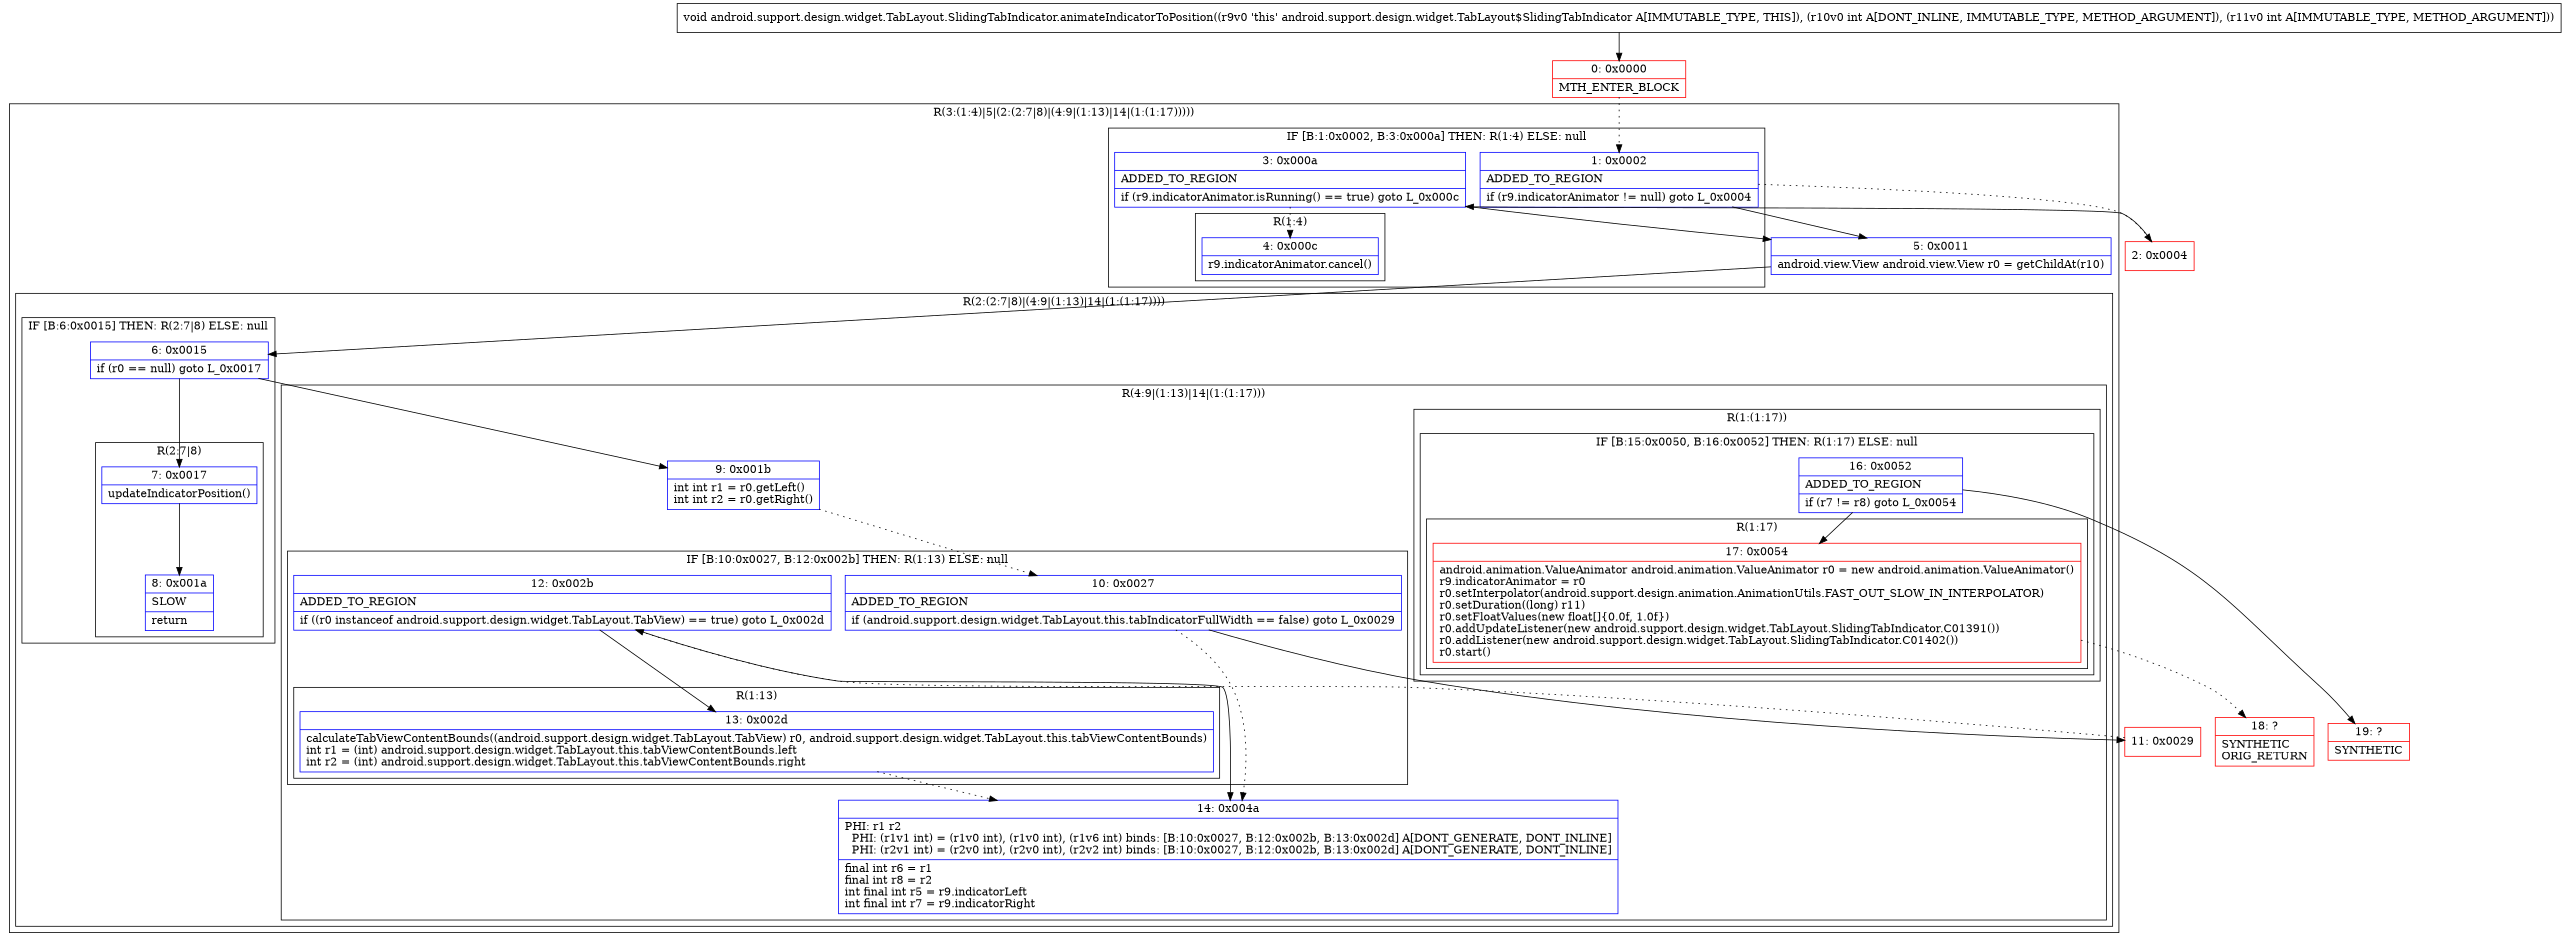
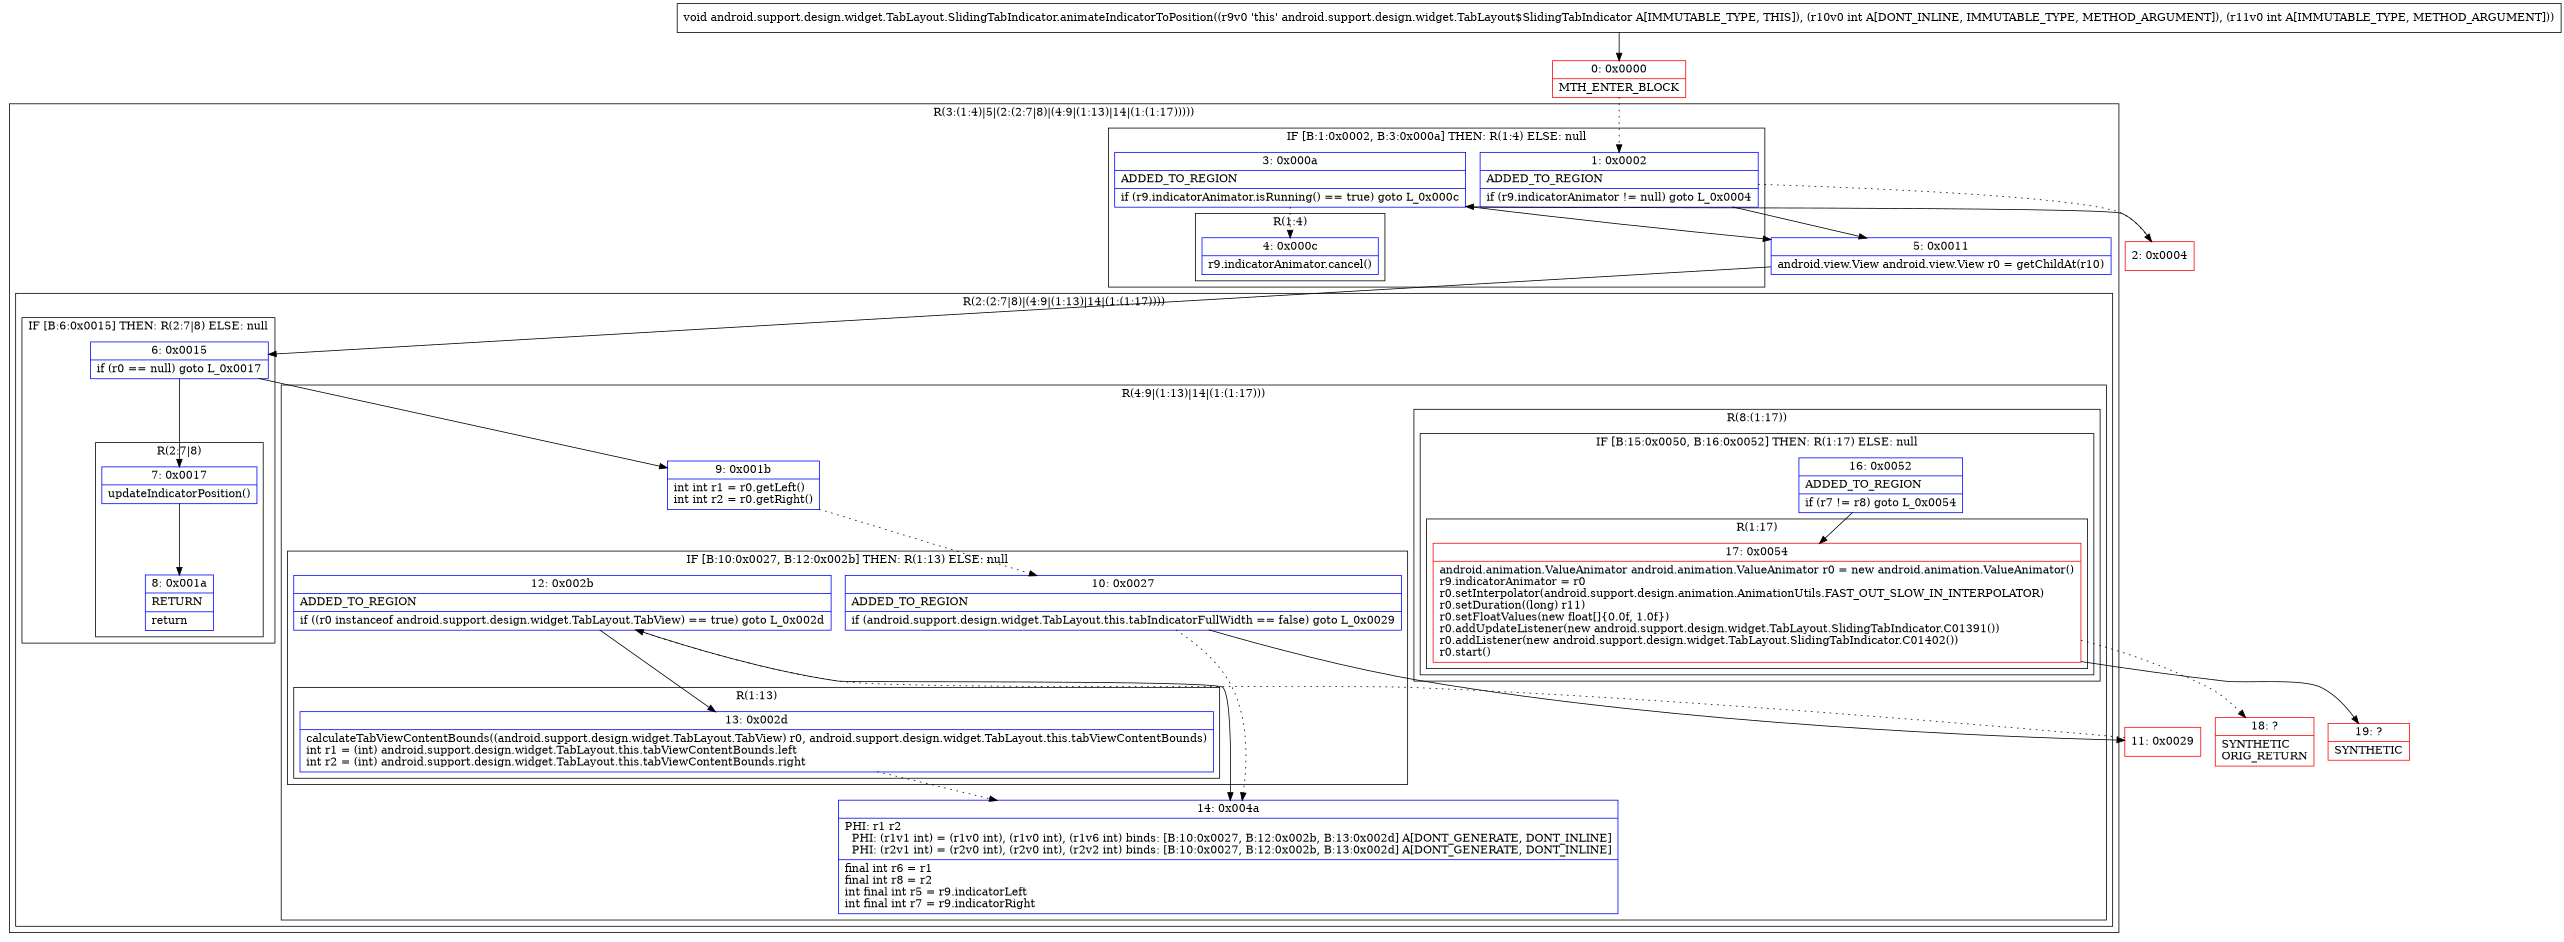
(1757, 418) -> (1757, 418)
(2179, 564) -> (2223, 681)
(169, 602) -> (177, 602)
